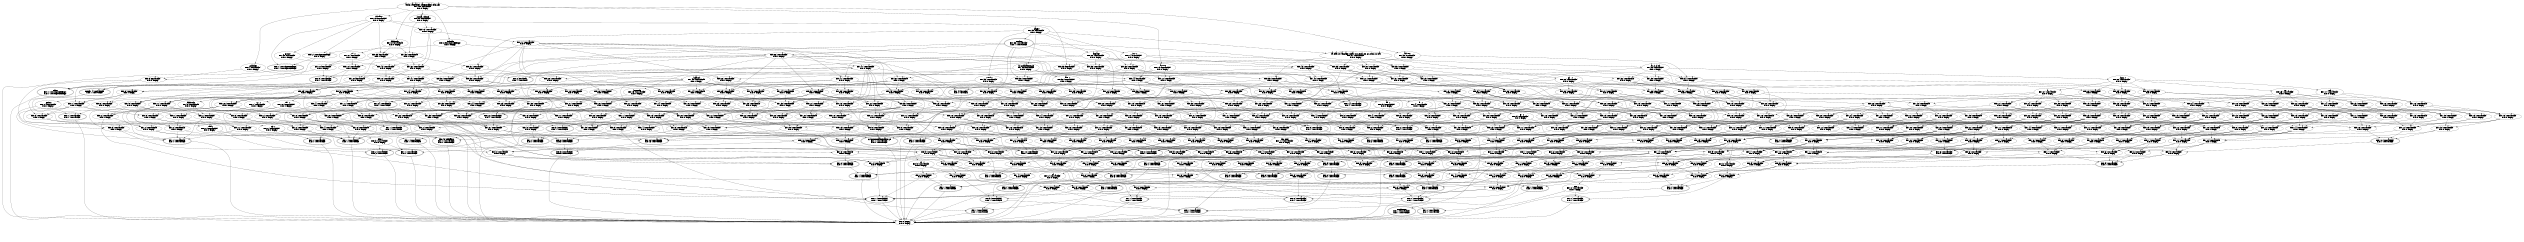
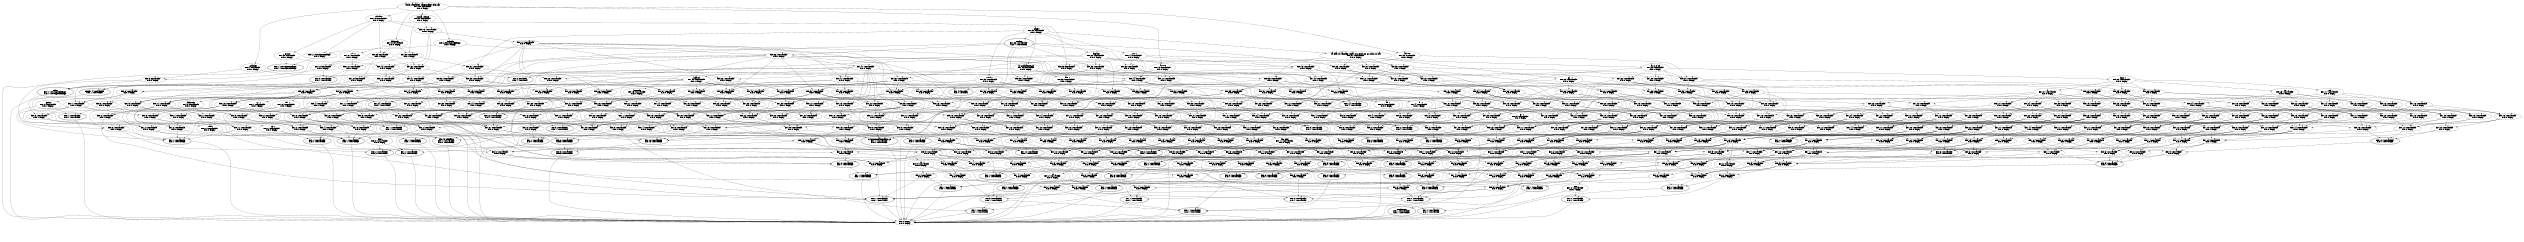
(309, 31) -> (286, 61)
(786, 72) -> (787, 72)
